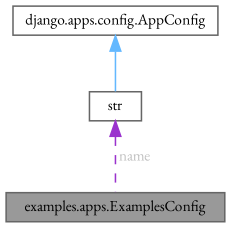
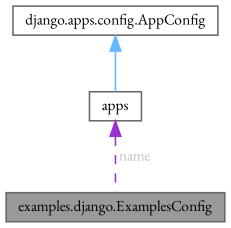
(115, 106) -> (115, 106)
(115, 207) -> (115, 207)
